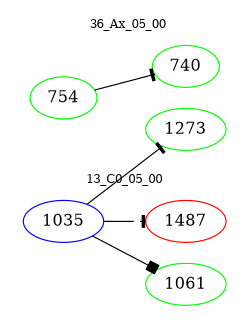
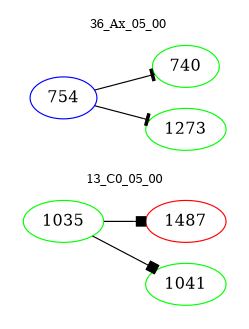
(64, 98) -> (64, 98)
(122, 177) -> (119, 112)
(64, 221) -> (64, 221)
(119, 221) -> (119, 221)
(186, 284) -> (186, 284)
